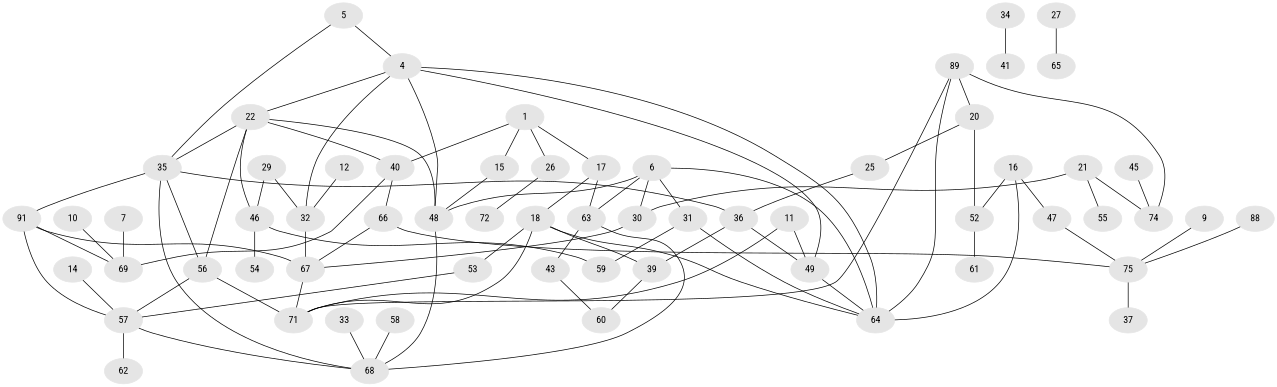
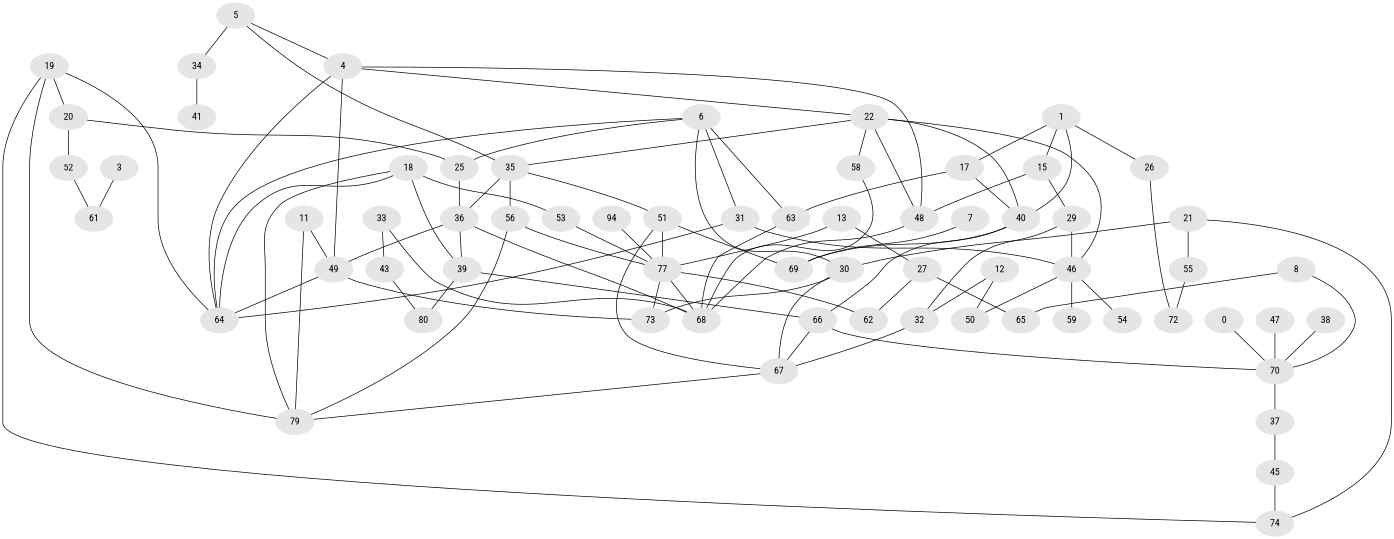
none -> (216, 41)
(955, 66) -> (49, 66)
(334, 133) -> none
none -> (119, 168)
(1013, 168) -> none
none -> (1055, 190)
(226, 193) -> (863, 143)
(543, 193) -> (577, 133)
(563, 197) -> (993, 193)
(22, 219) -> (663, 219)
(73, 219) -> none
none -> (842, 219)
(1204, 219) -> (1224, 320)
(1255, 219) -> (1326, 320)
(568, 244) -> (383, 242)
(645, 244) -> (836, 245)
(73, 270) -> (612, 219)
(1128, 270) -> (1275, 371)
none -> (1296, 270)
none -> (624, 293)
none -> (895, 295)
none -> (1181, 295)
(210, 316) -> (580, 270)
(123, 320) -> (663, 270)
(294, 320) -> (295, 422)
(601, 320) -> (423, 320)
none -> (651, 320)
none -> (970, 320)
none -> (1275, 447)
